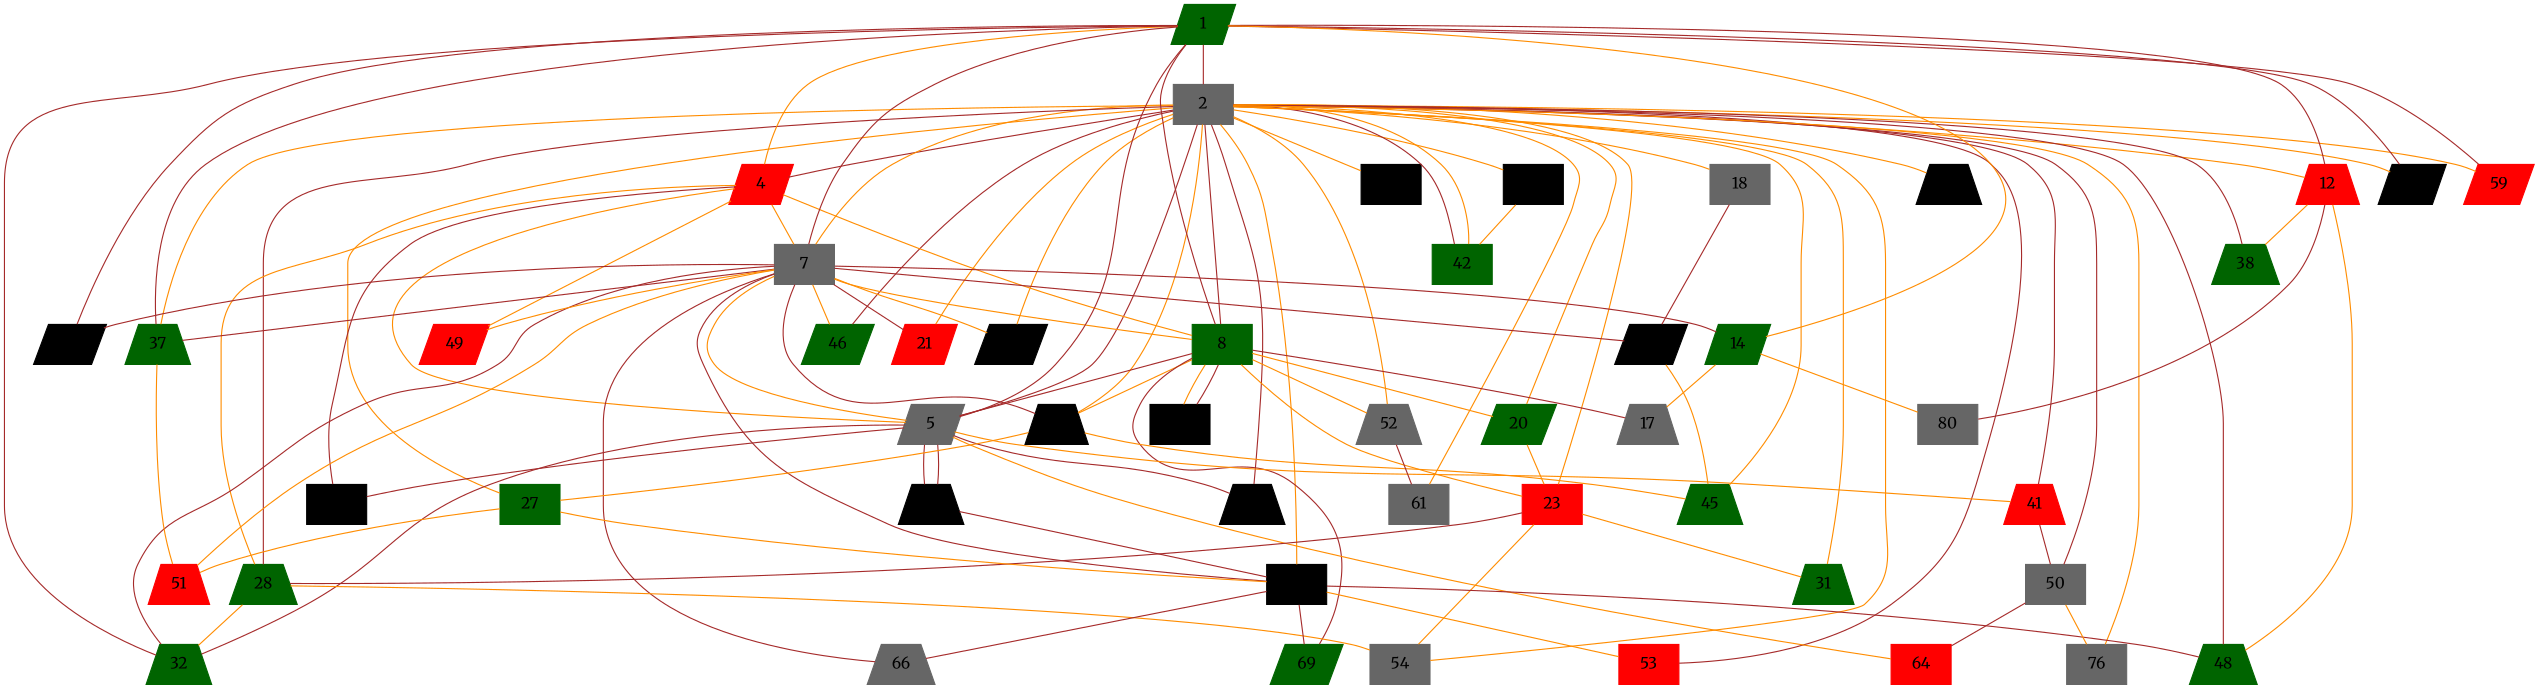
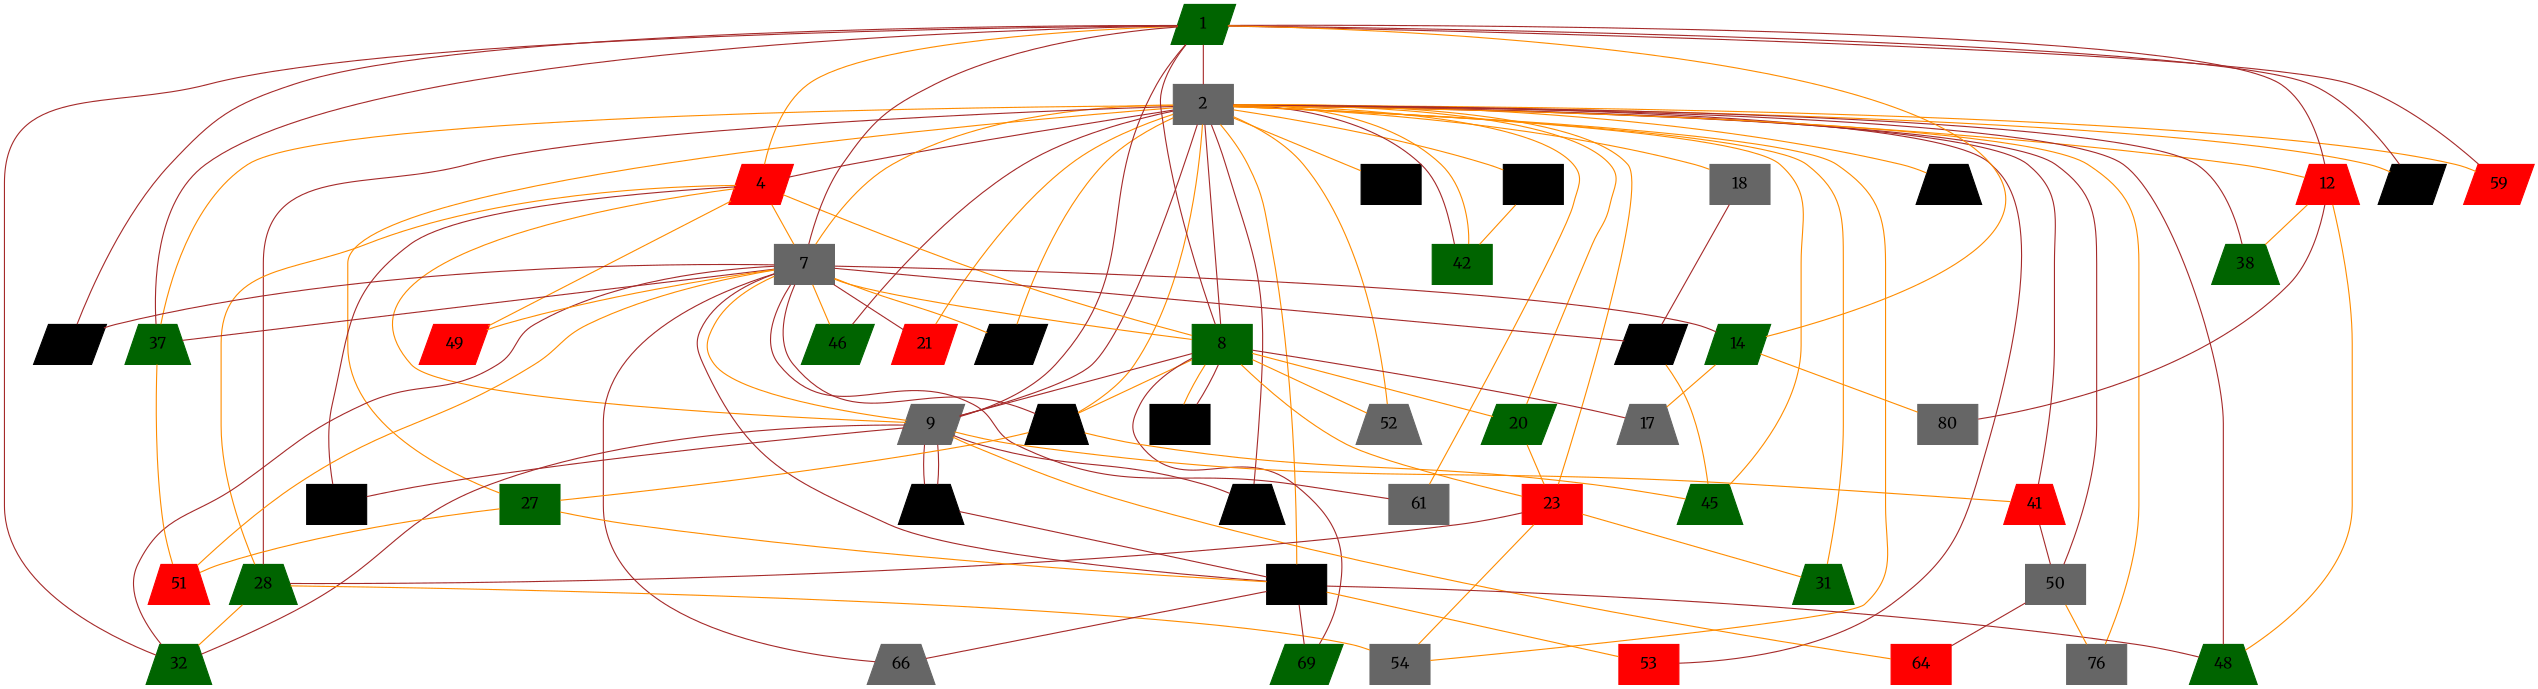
(931, 424) -> (931, 424)
(1401, 457) -> (998, 430)
